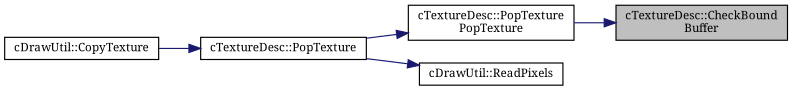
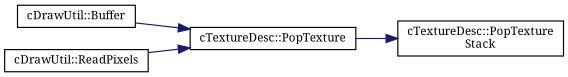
(491, 23) -> (481, 38)
(702, 23) -> none
(82, 48) -> (76, 16)
(387, 61) -> (163, 51)
